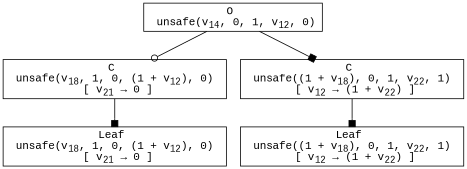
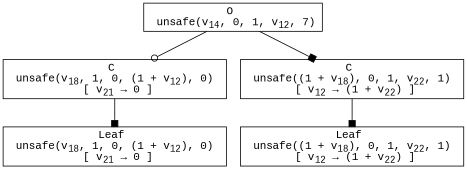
(303, 22) -> (303, 22)
